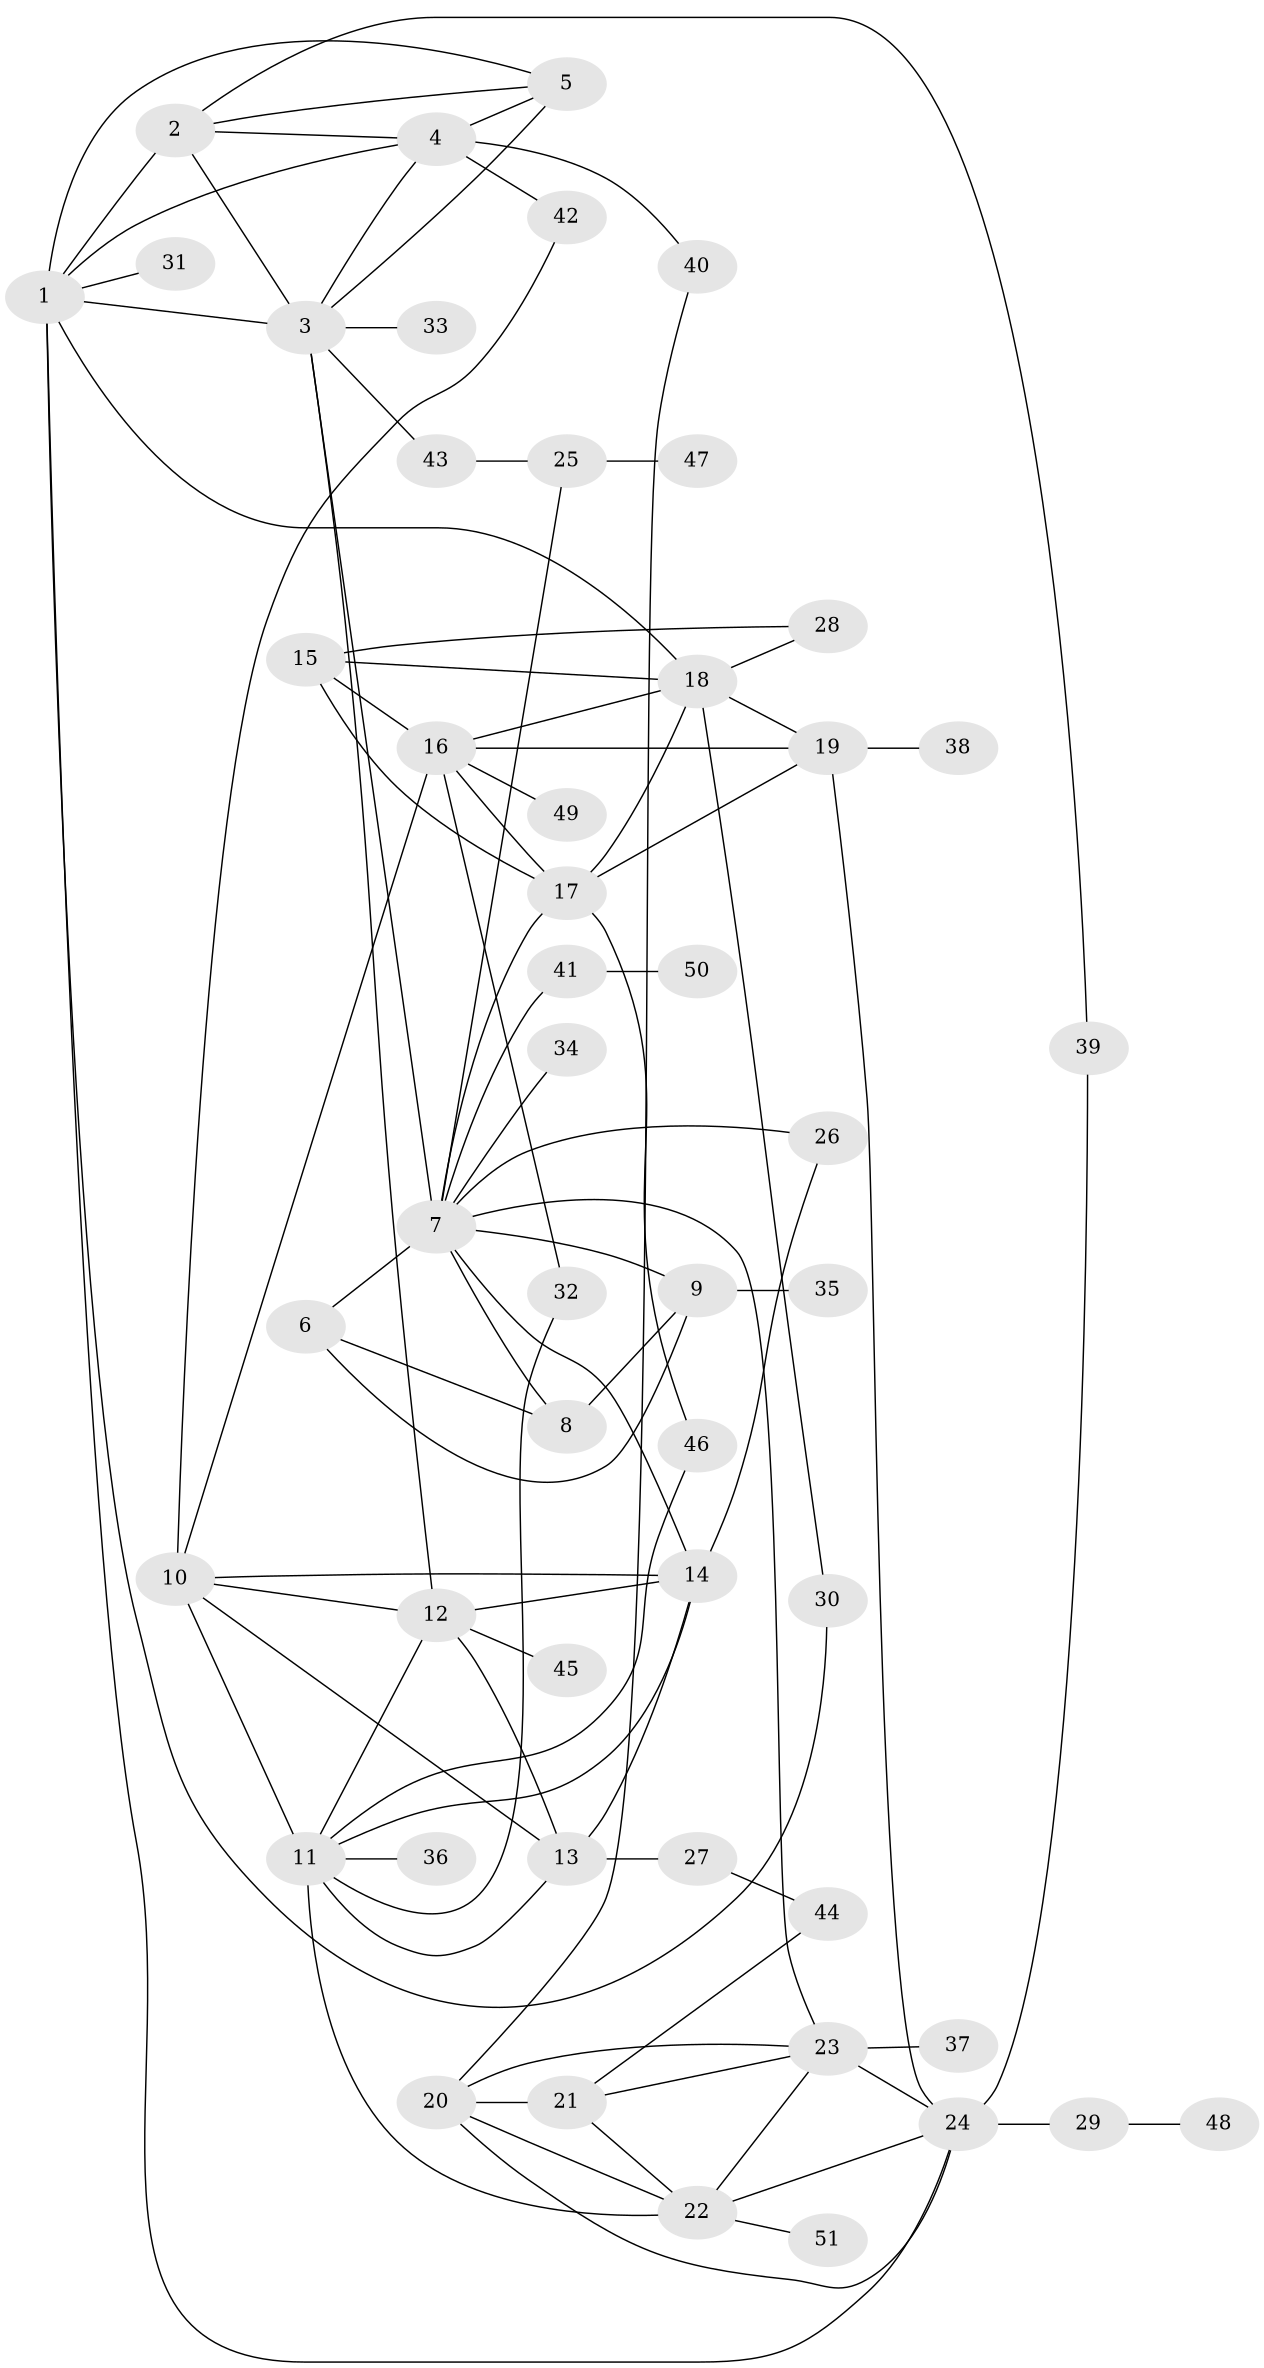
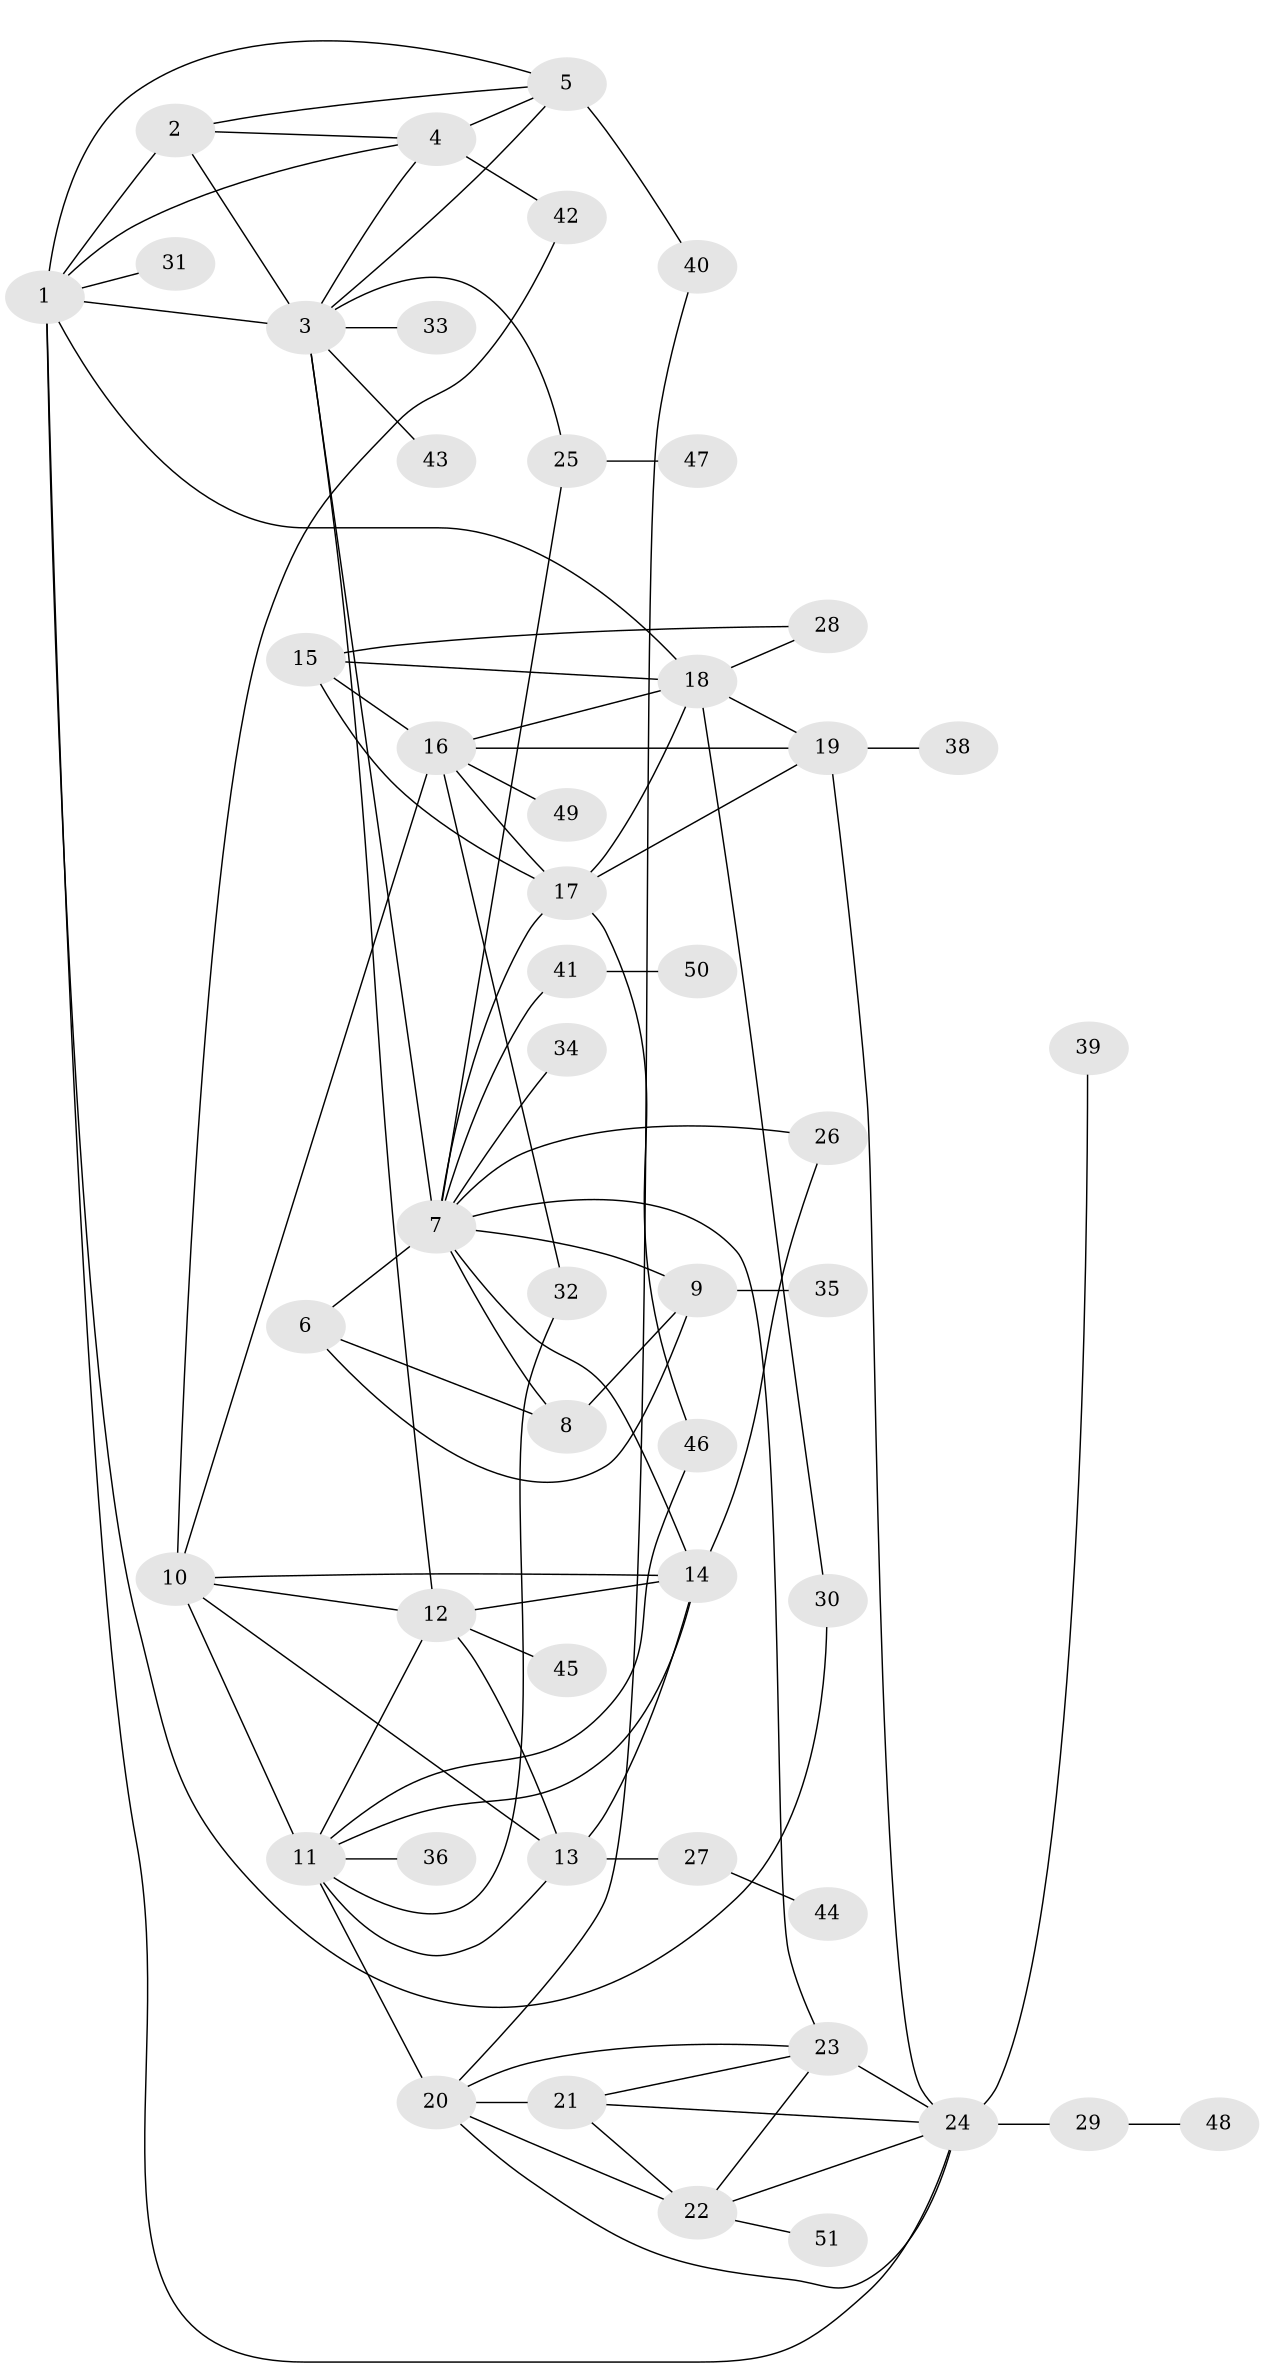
(589, 170) -> (636, 174)
(965, 171) -> none
(502, 461) -> (485, 296)
(698, 2008) -> (763, 2113)
(958, 2046) -> none
(397, 2142) -> (376, 1990)
